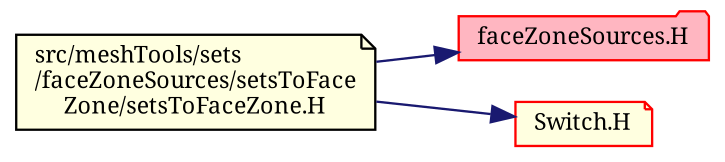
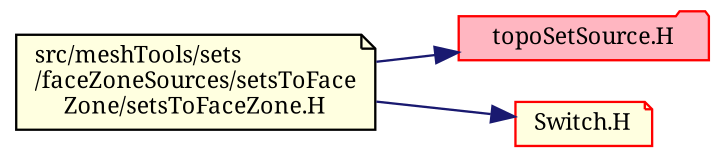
(584, 38) -> (584, 38)
